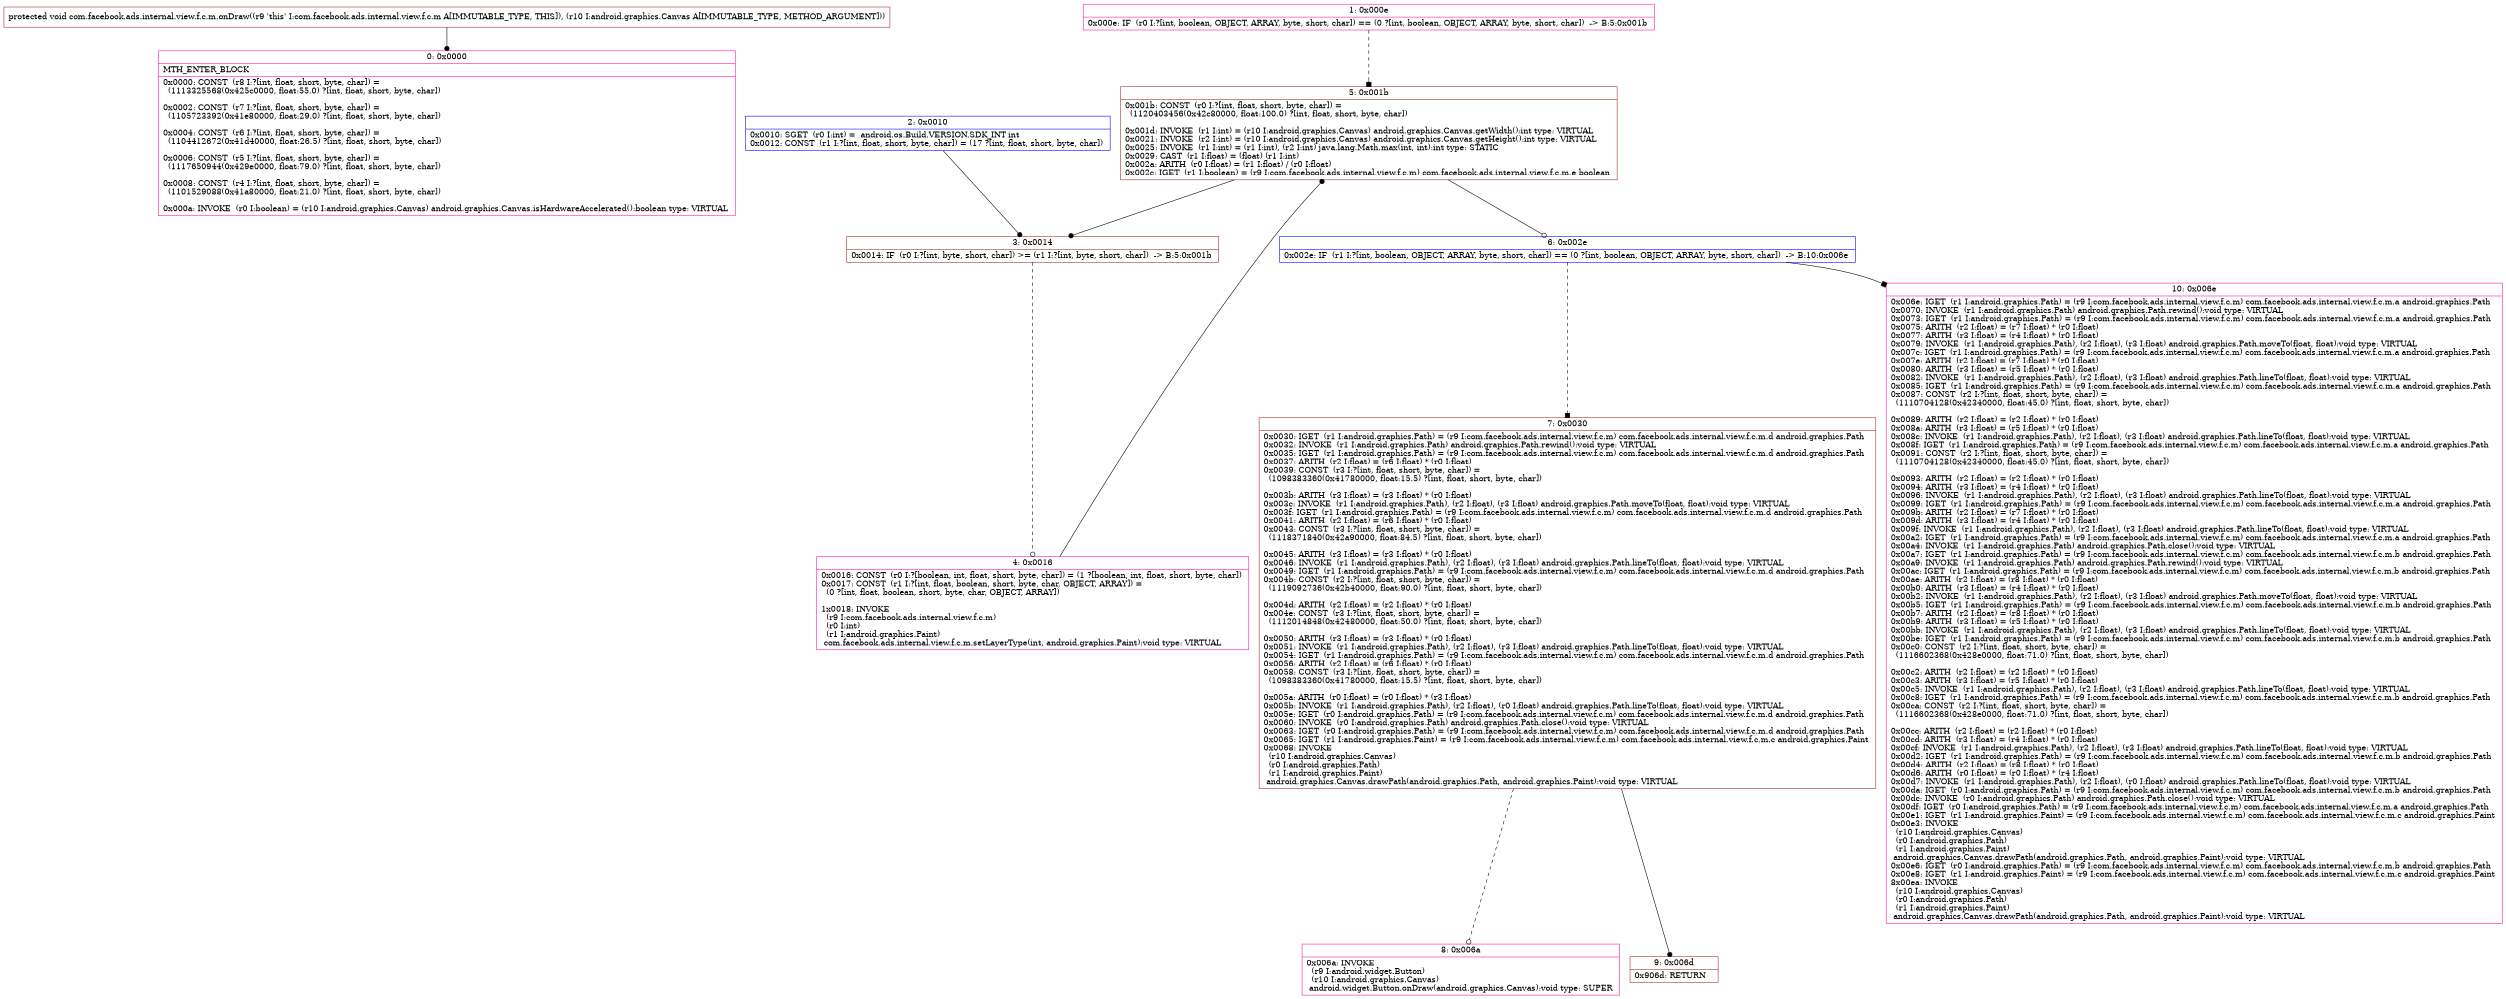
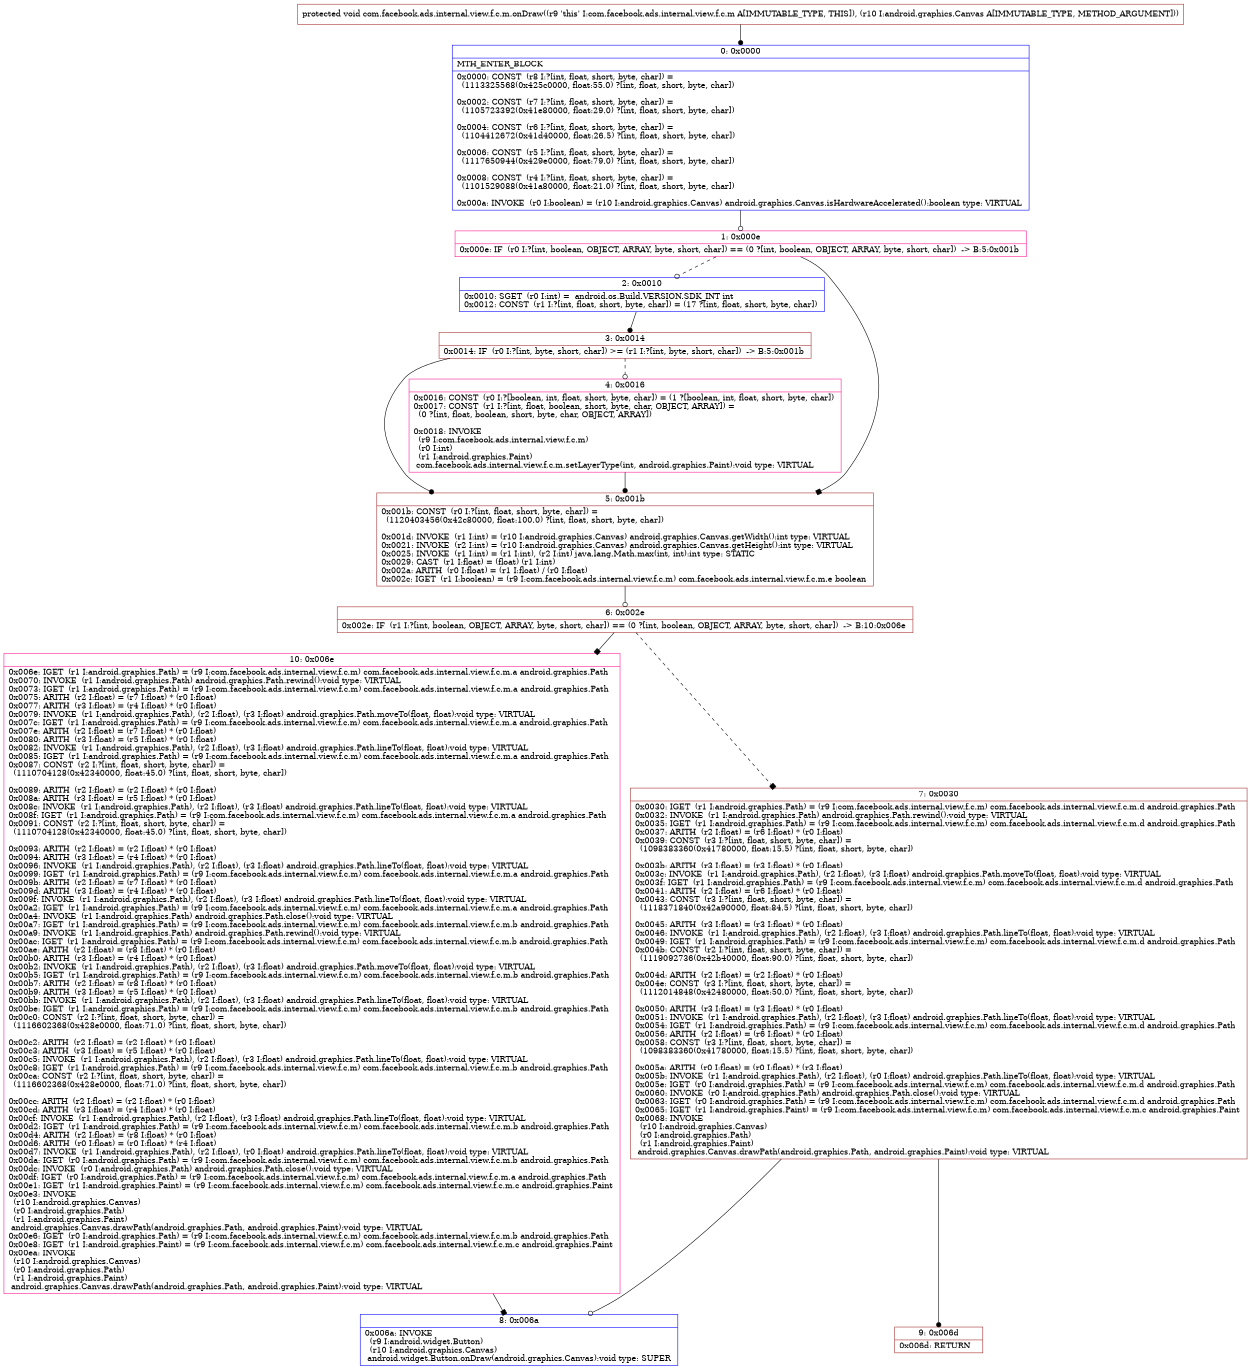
(1369, 56) -> (877, 370)
(447, 133) -> (741, 128)
(1154, 207) -> (385, 416)
none -> (741, 218)
(1567, 249) -> (625, 620)
none -> (698, 266)
(858, 609) -> (450, 432)
(1491, 864) -> (692, 1242)
(1927, 883) -> (45, 1253)
(1461, 970) -> (519, 1340)
(1674, 976) -> (939, 1346)
none -> (498, 1302)
